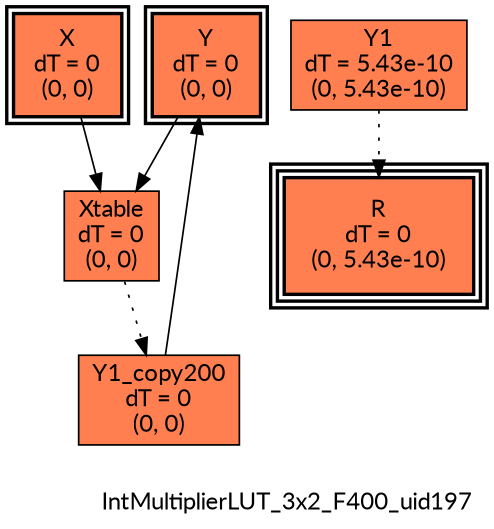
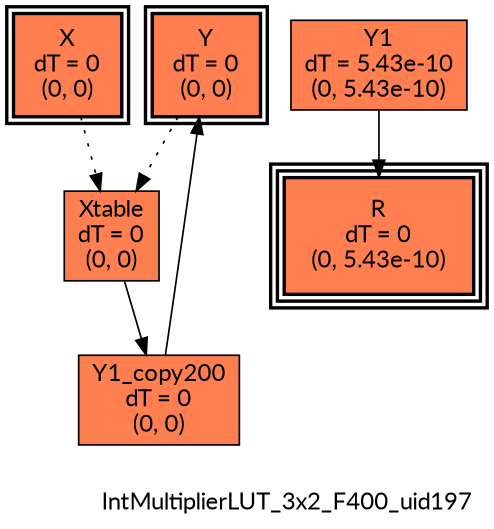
(379, 135) -> (379, 135)
(88, 146) -> (88, 146)
(161, 147) -> (161, 147)
(133, 310) -> (133, 310)
